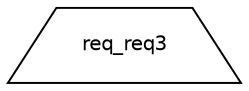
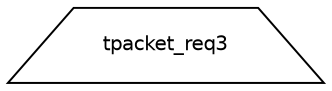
(124, 45) -> (166, 45)
